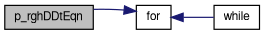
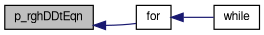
(109, 9) -> (121, 25)
